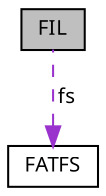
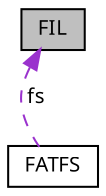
(53, 88) -> (22, 108)
